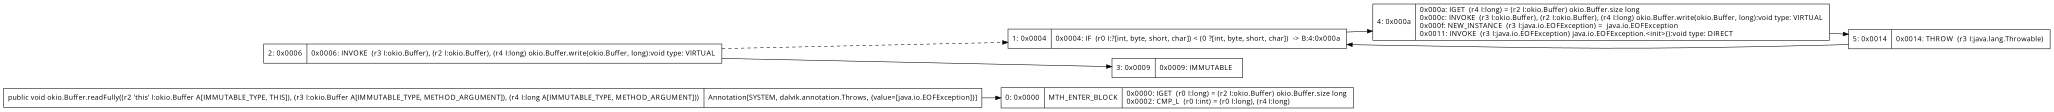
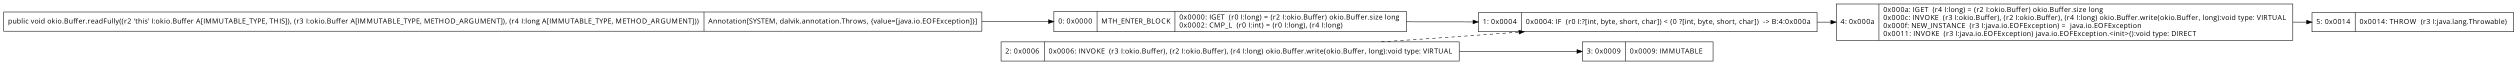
(1600, 48) -> (1440, 22)
